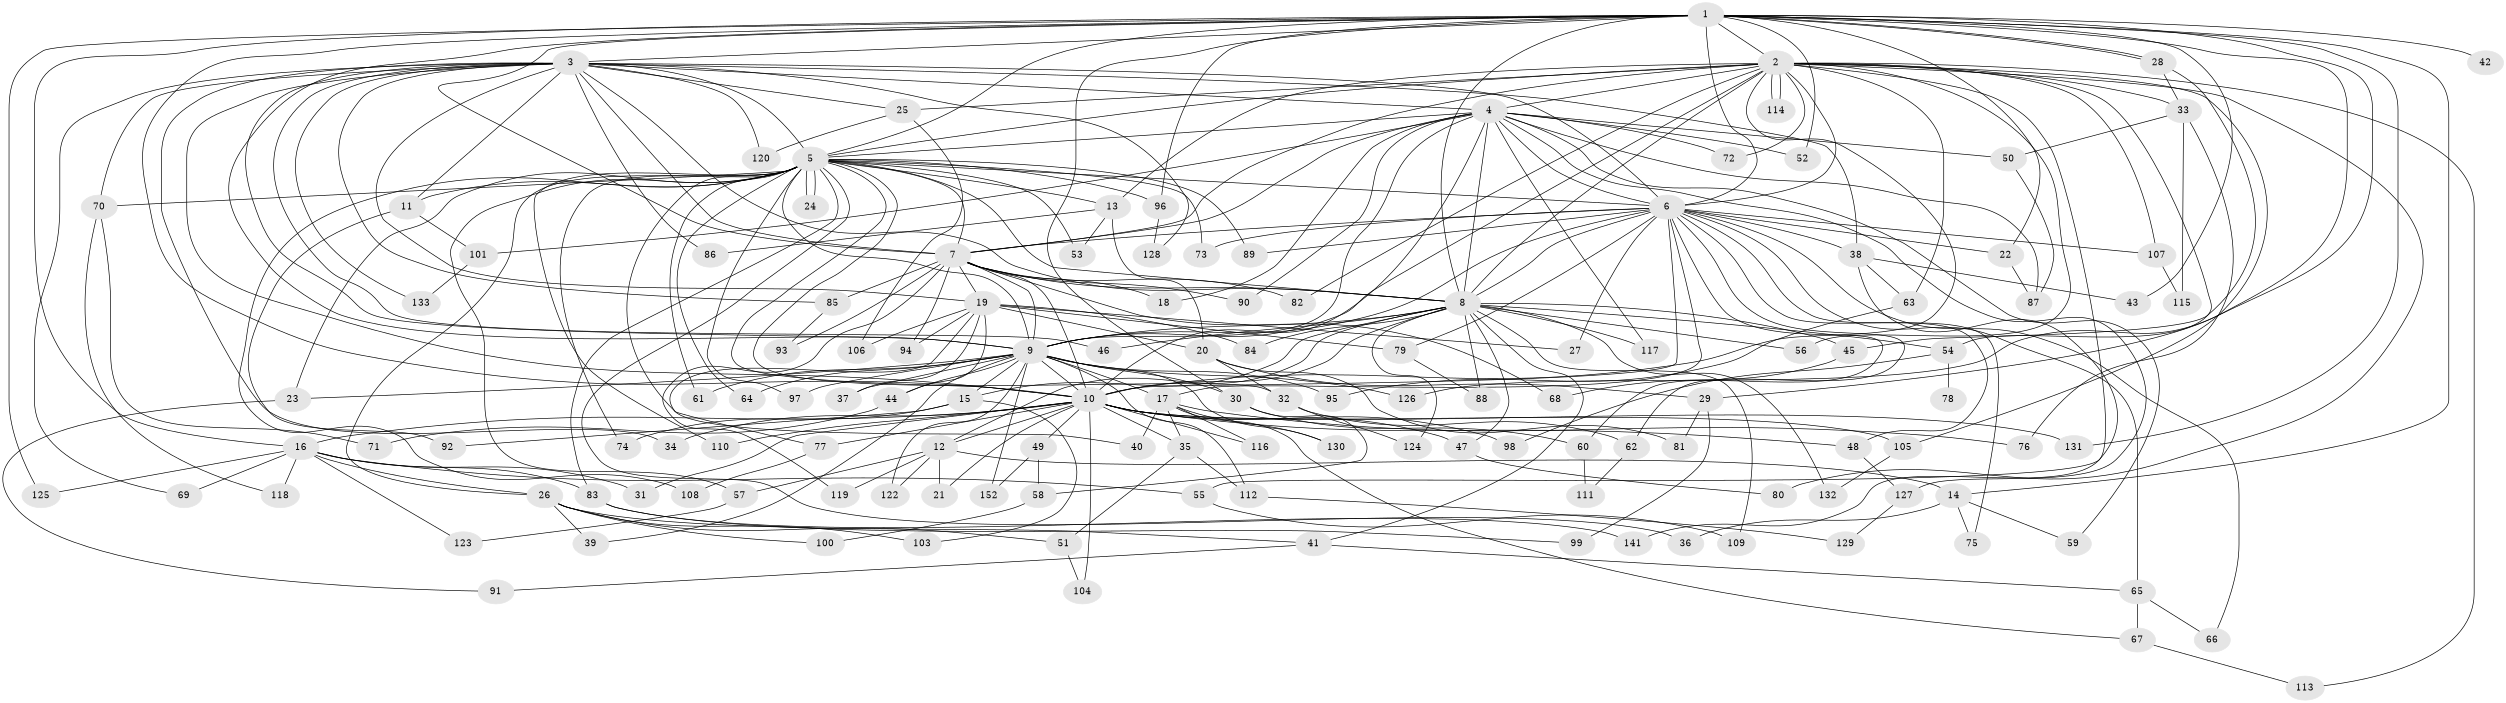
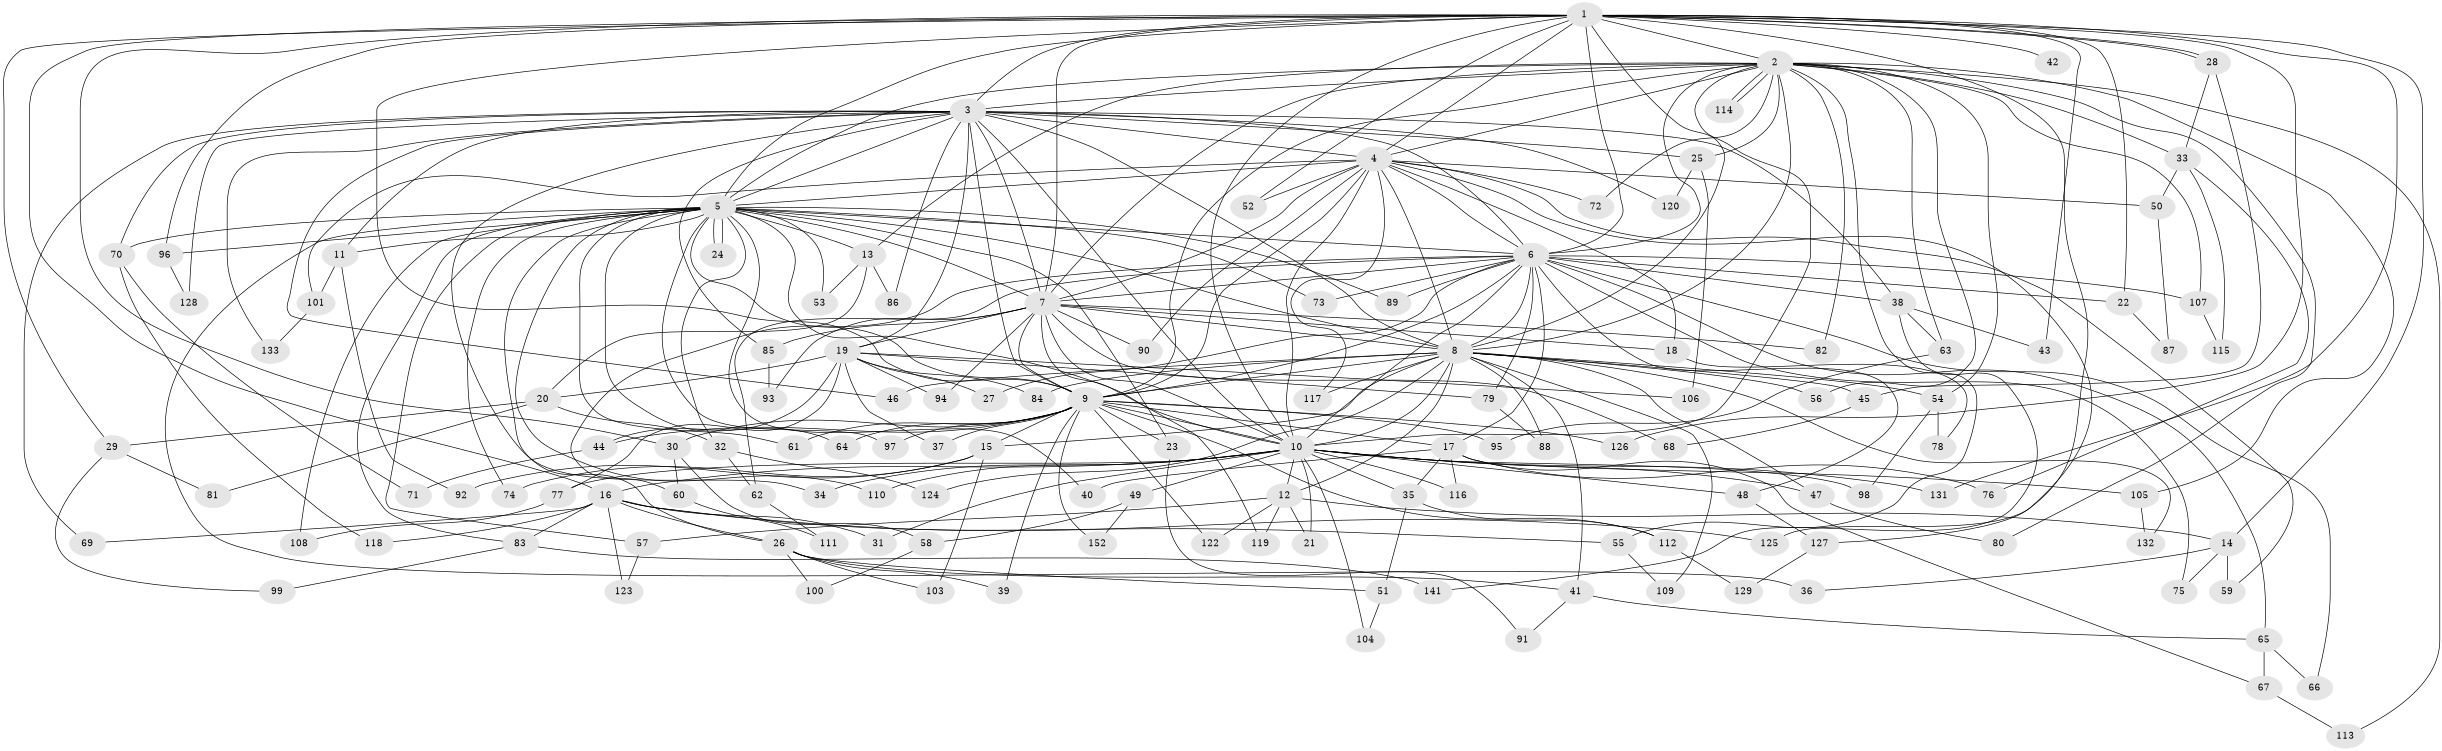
none -> (1333, 84)
(1796, 181) -> (1479, 87)
none -> (1854, 365)
(1336, 448) -> none
